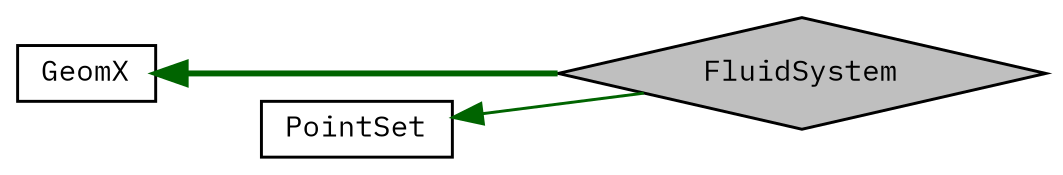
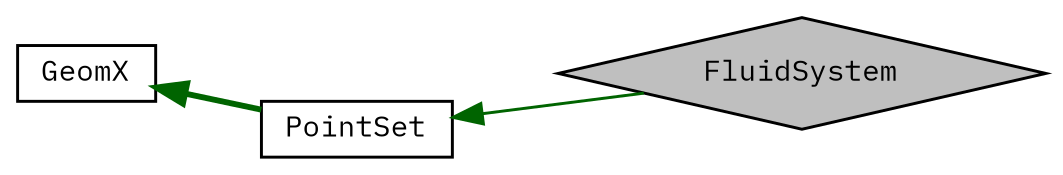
(372, 73) -> (223, 102)
